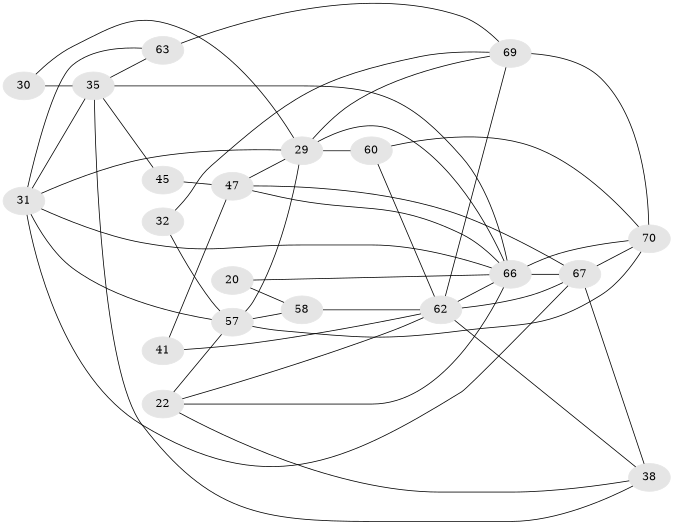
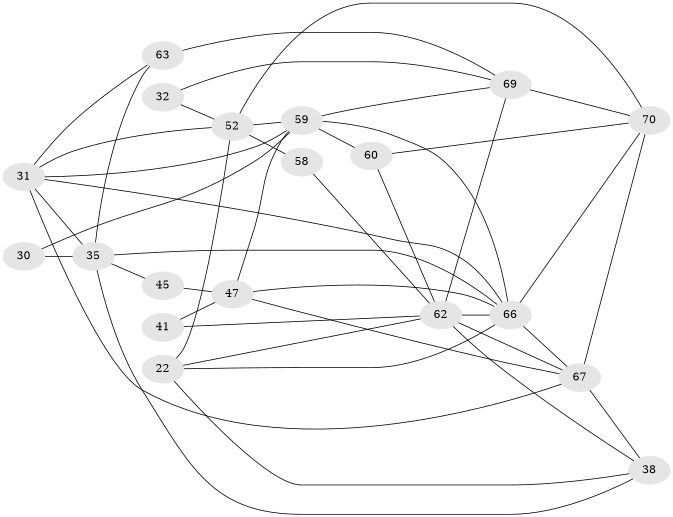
(302, 151) -> (302, 120)
(232, 280) -> none
(232, 322) -> (232, 127)
